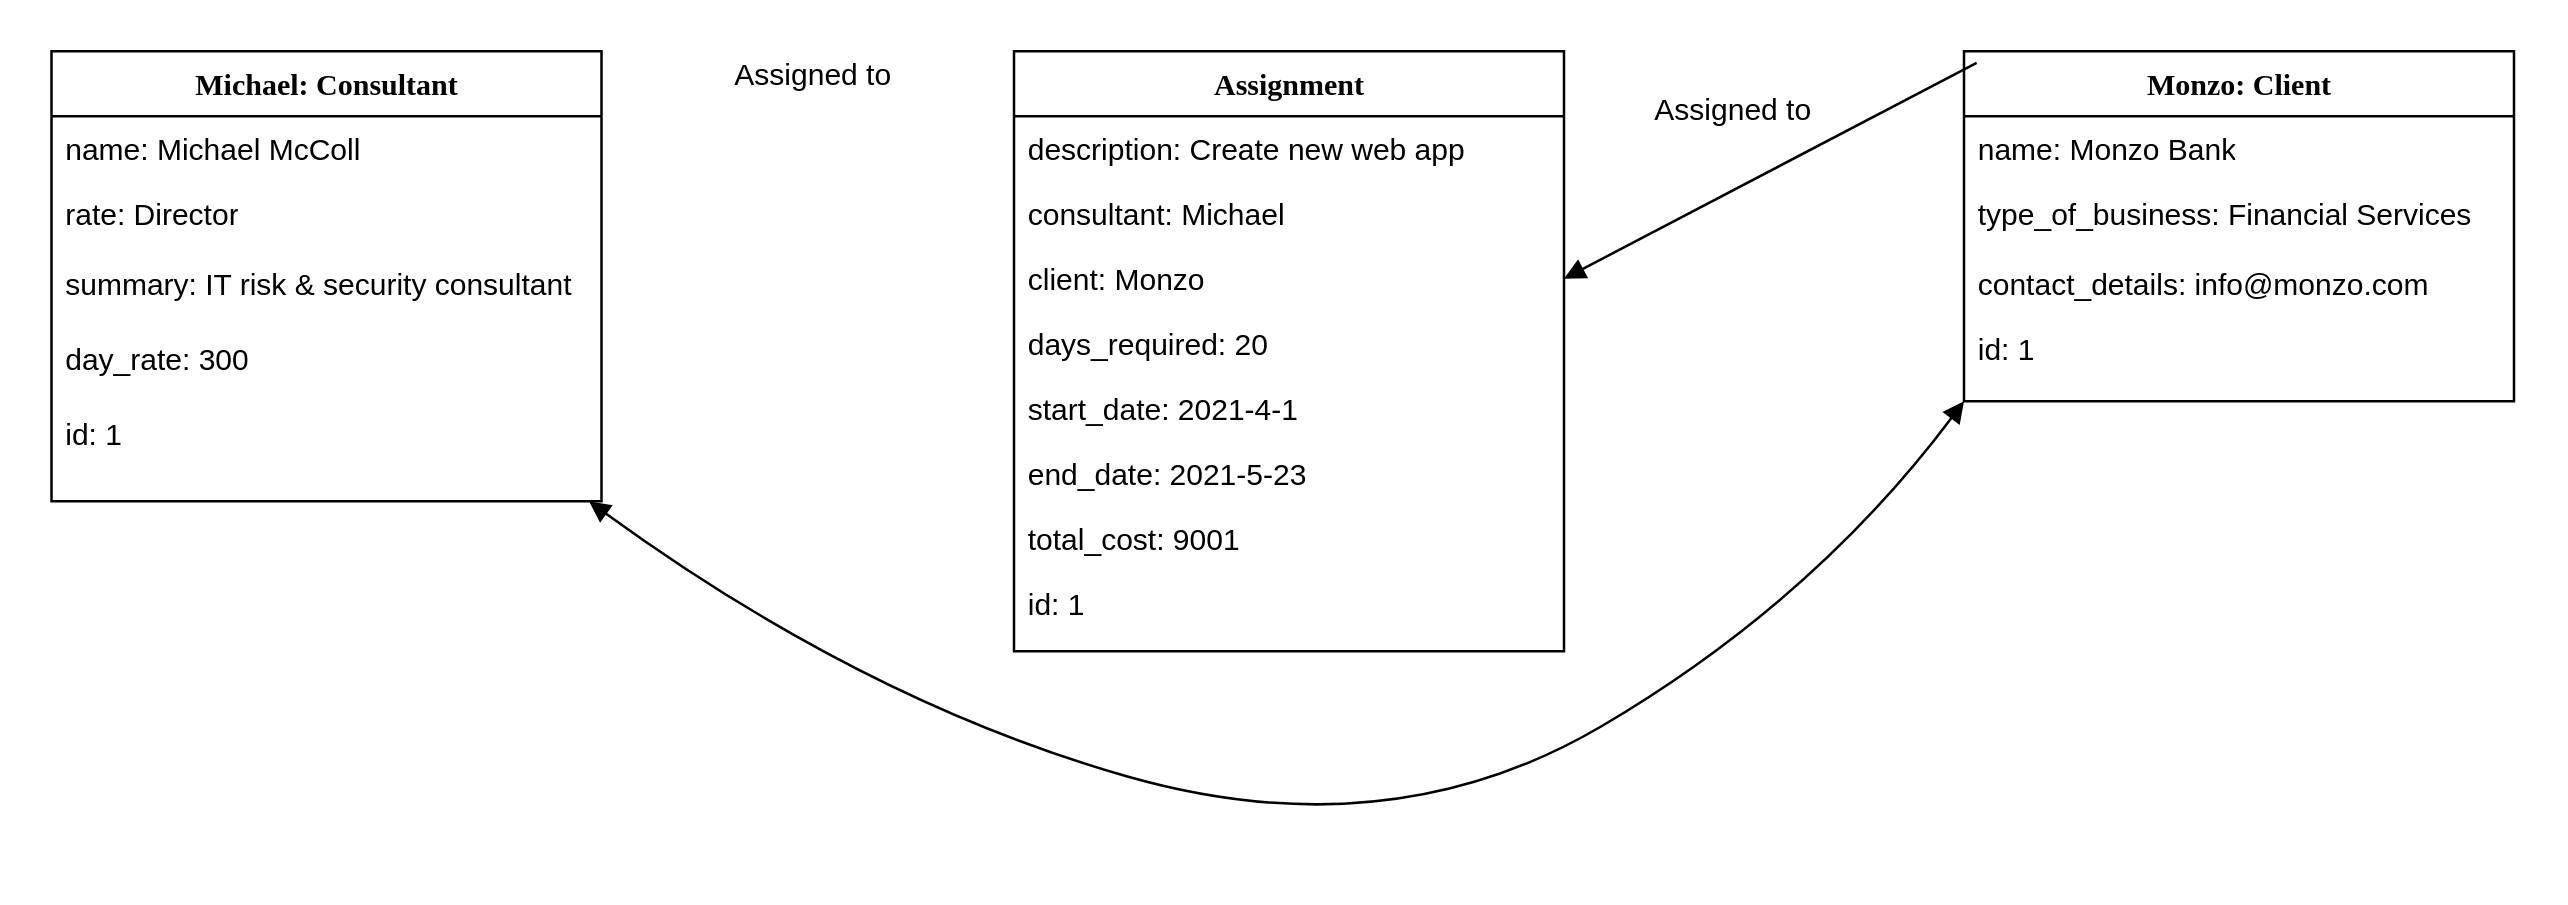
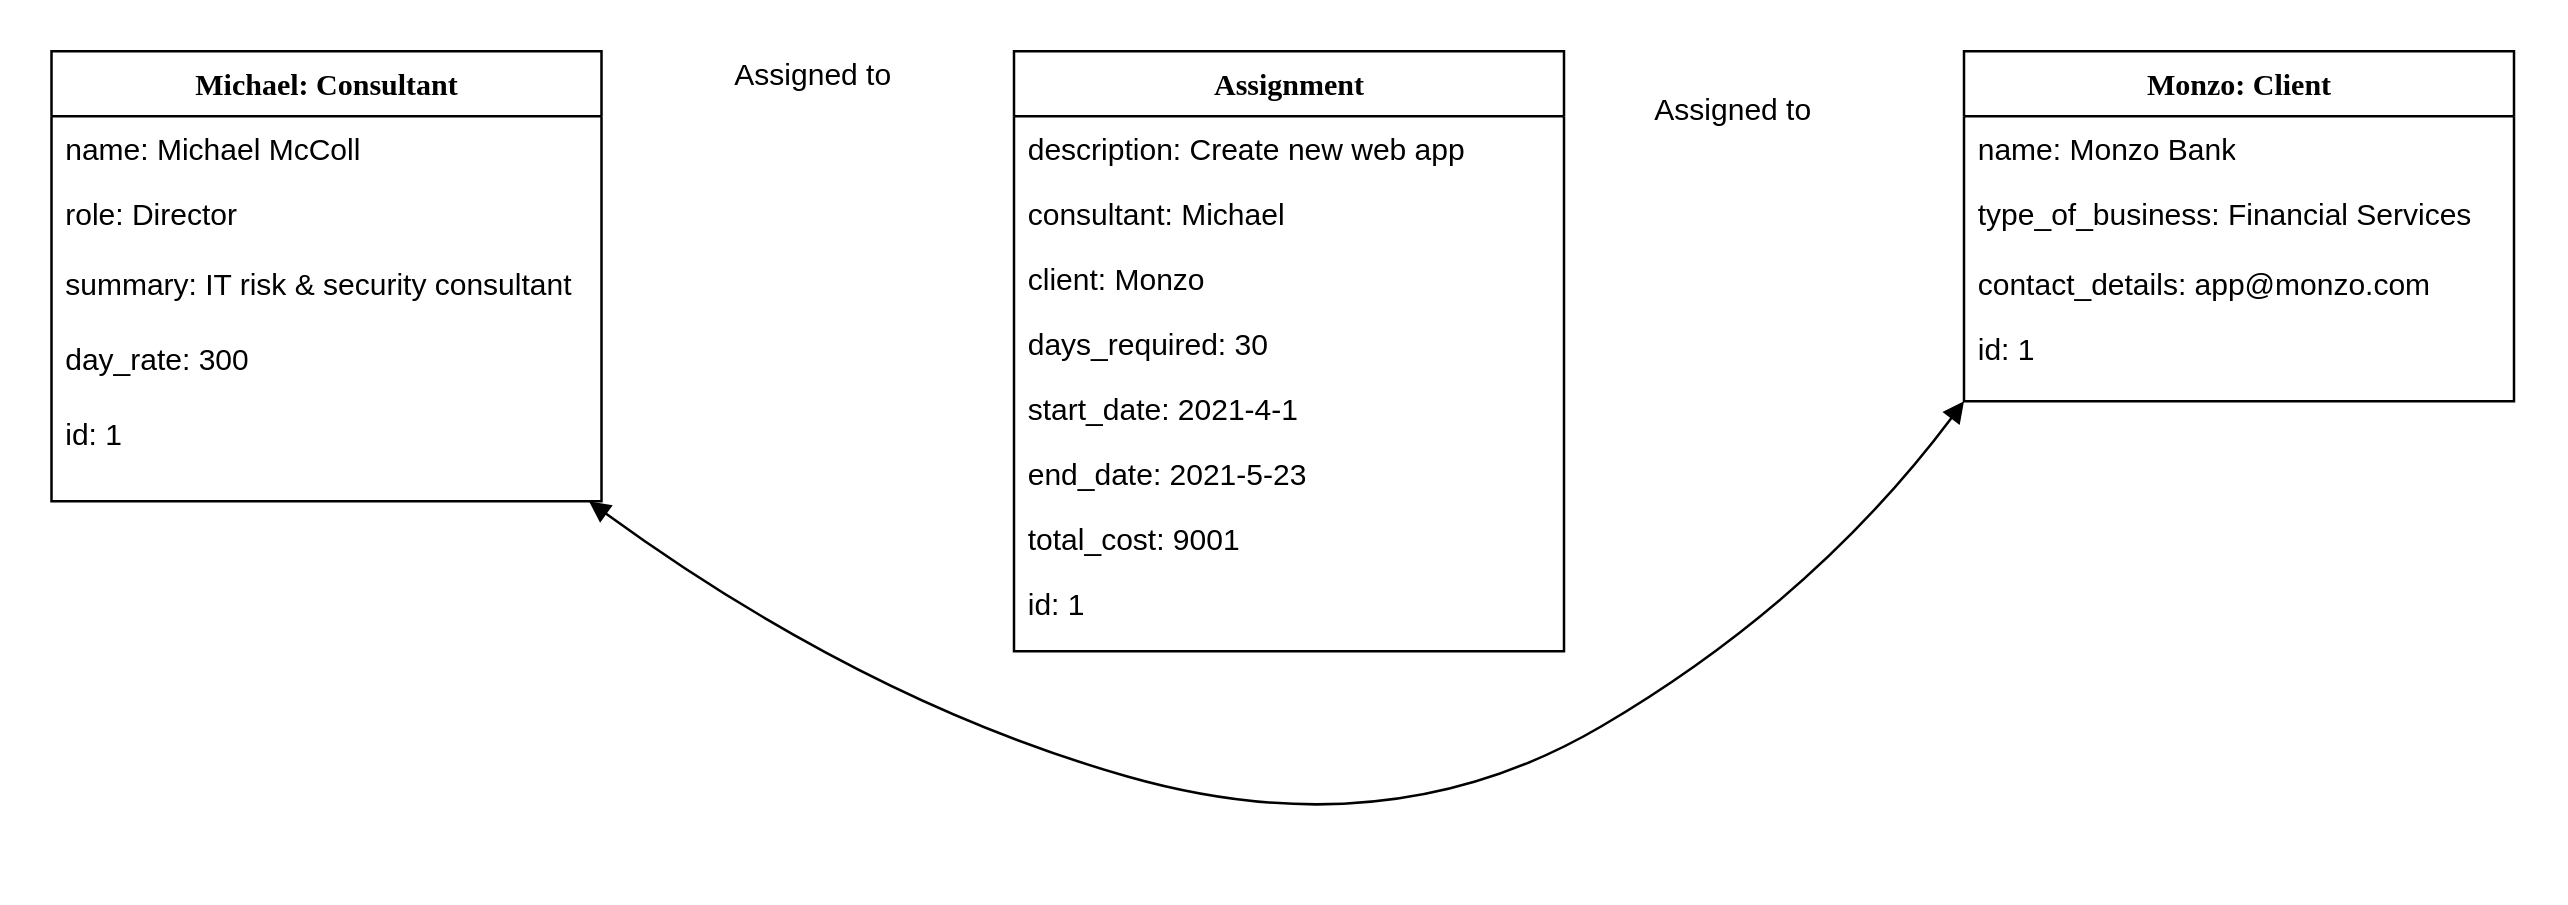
(1770, 171) -> none
(172, 217) -> (168, 217)
(2216, 287) -> (2211, 287)
(1160, 347) -> (1160, 347)
